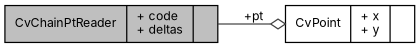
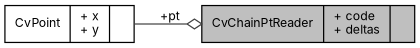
(244, 24) -> (161, 24)
